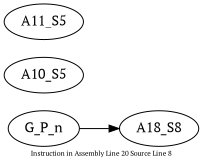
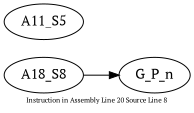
(44, 75) -> none
(94, 129) -> (96, 75)
